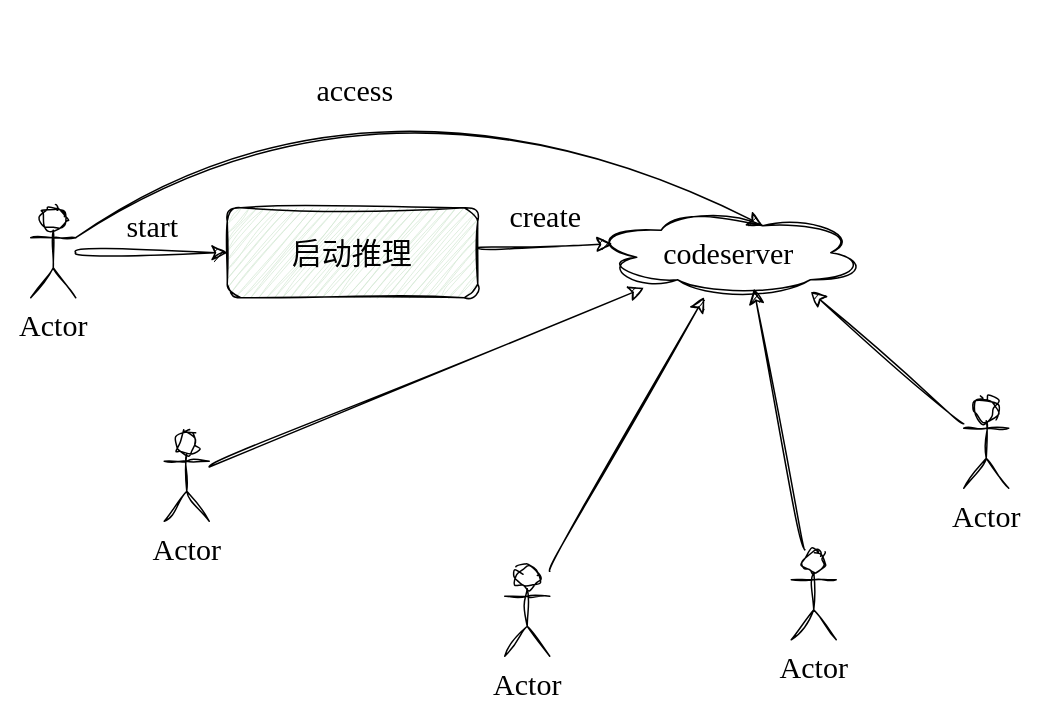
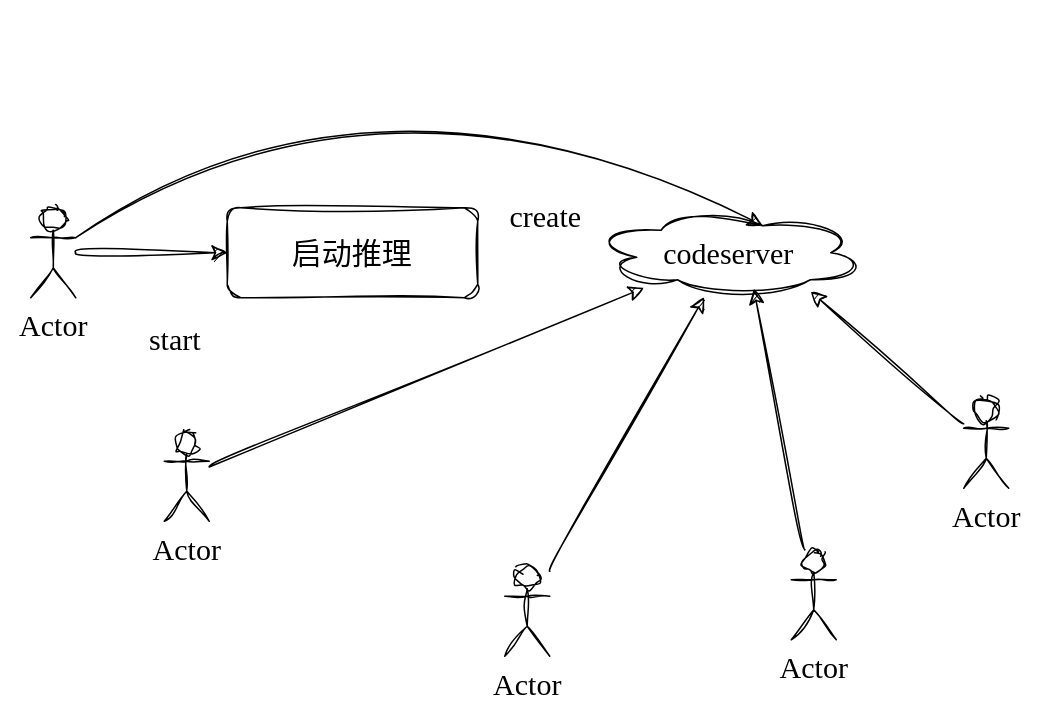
(355, 89) -> none
(152, 226) -> (174, 338)
(541, 246) -> none
(353, 253) -> (353, 253)
